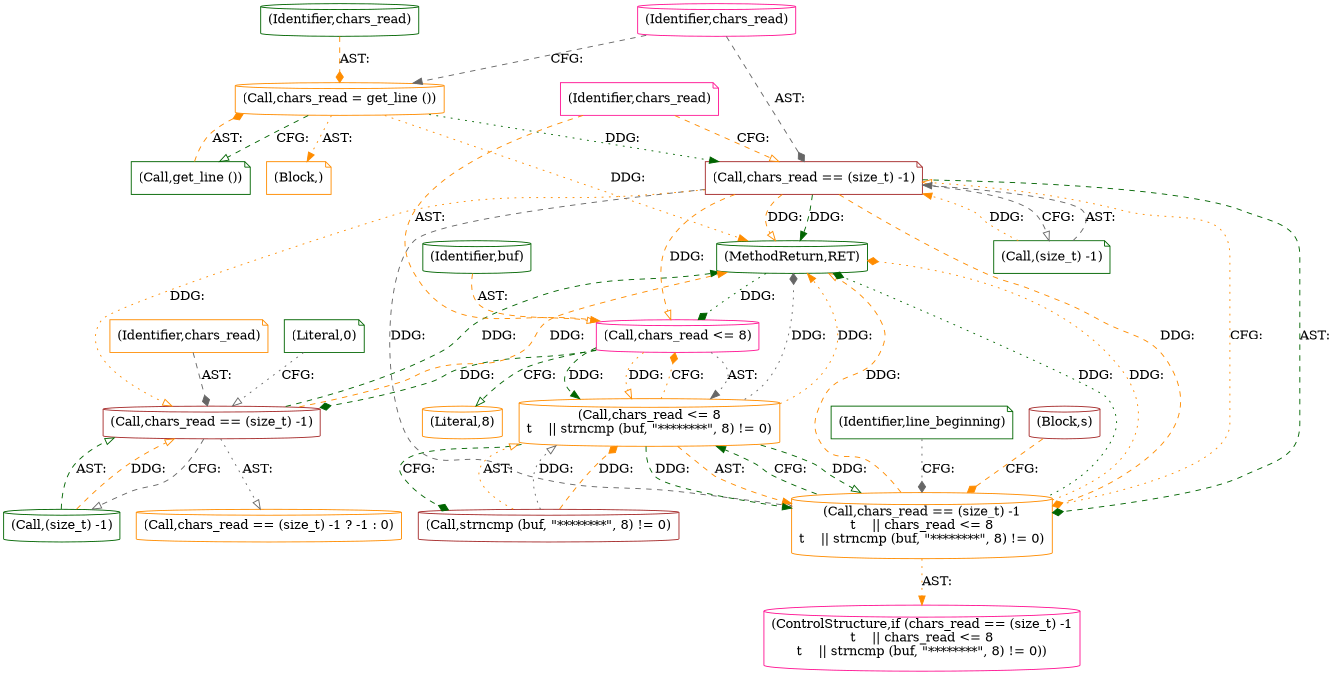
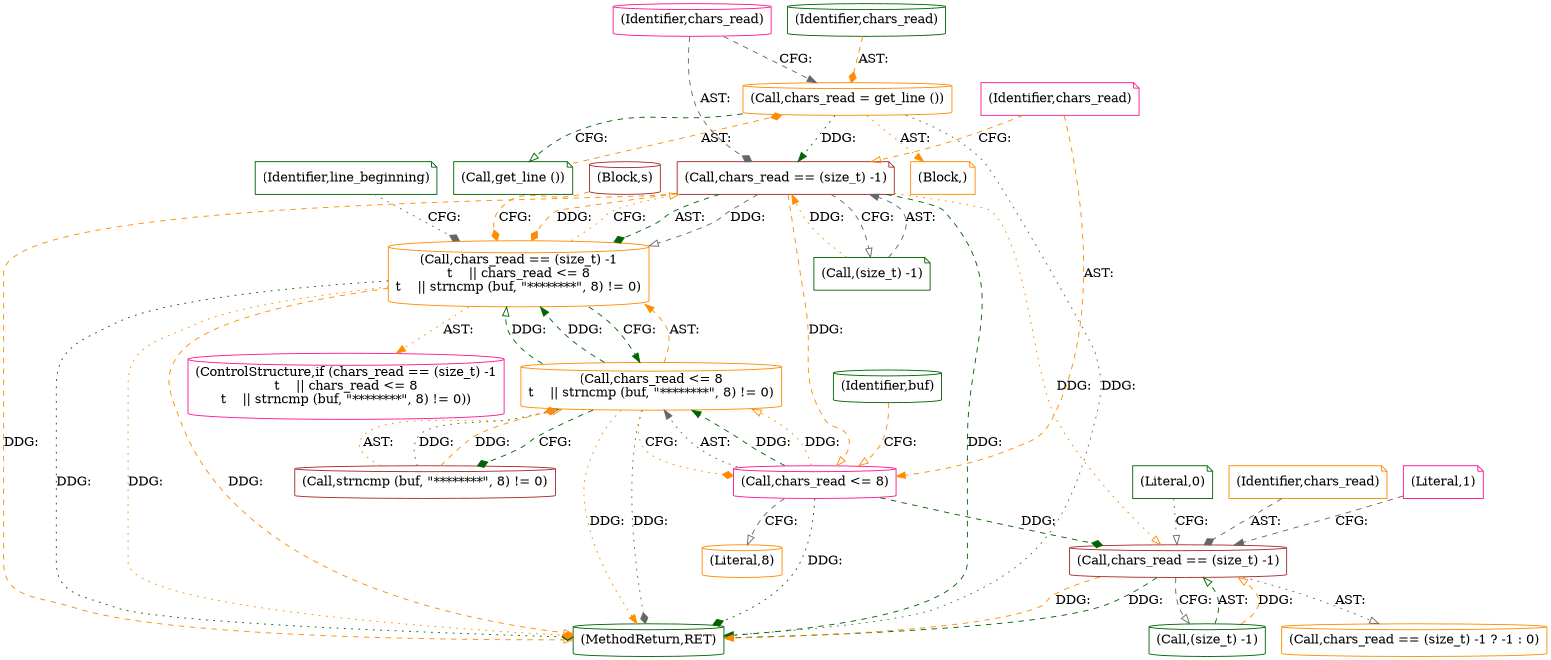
(562, 177) -> (1090, 440)
(736, 293) -> (791, 576)
(495, 297) -> (902, 443)
(534, 364) -> (765, 515)
none -> (1443, 482)
